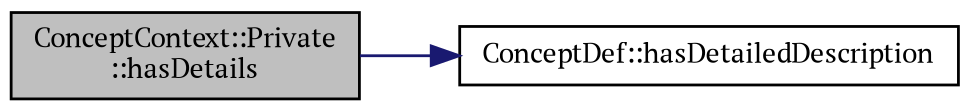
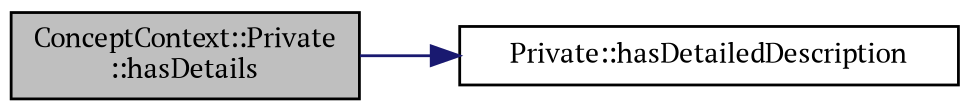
(709, 56) -> (709, 56)
